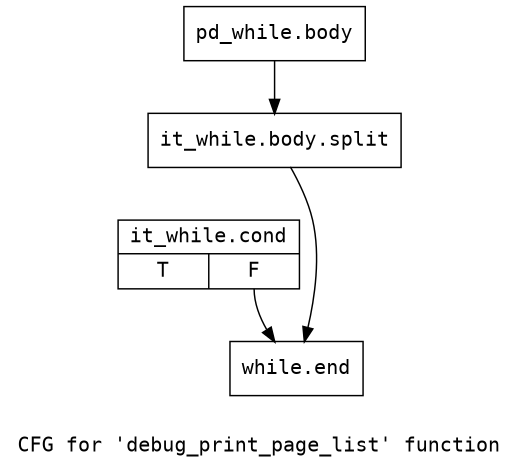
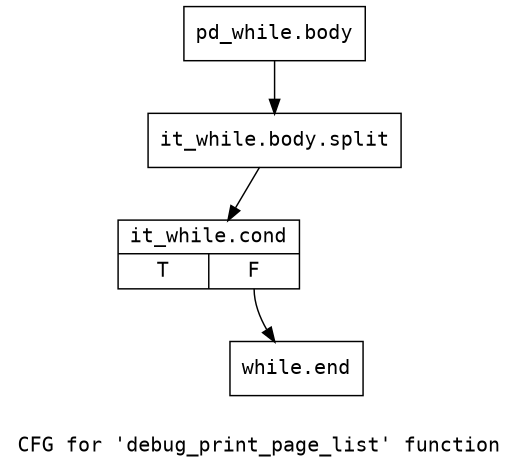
(316, 245) -> (248, 187)
